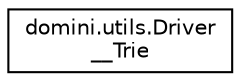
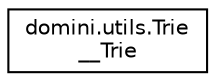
(120, 41) -> (108, 41)
